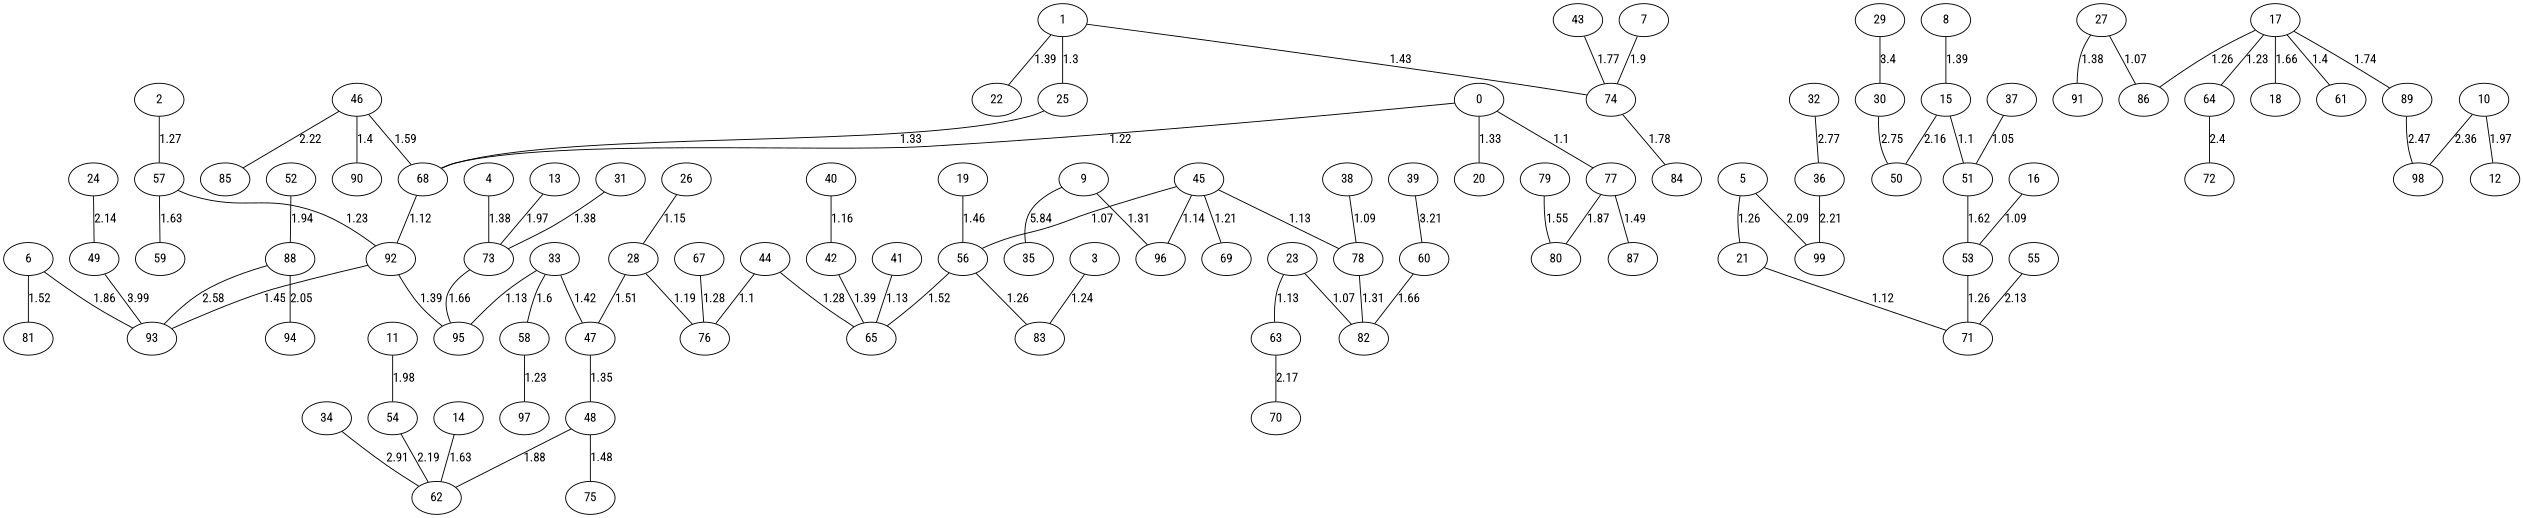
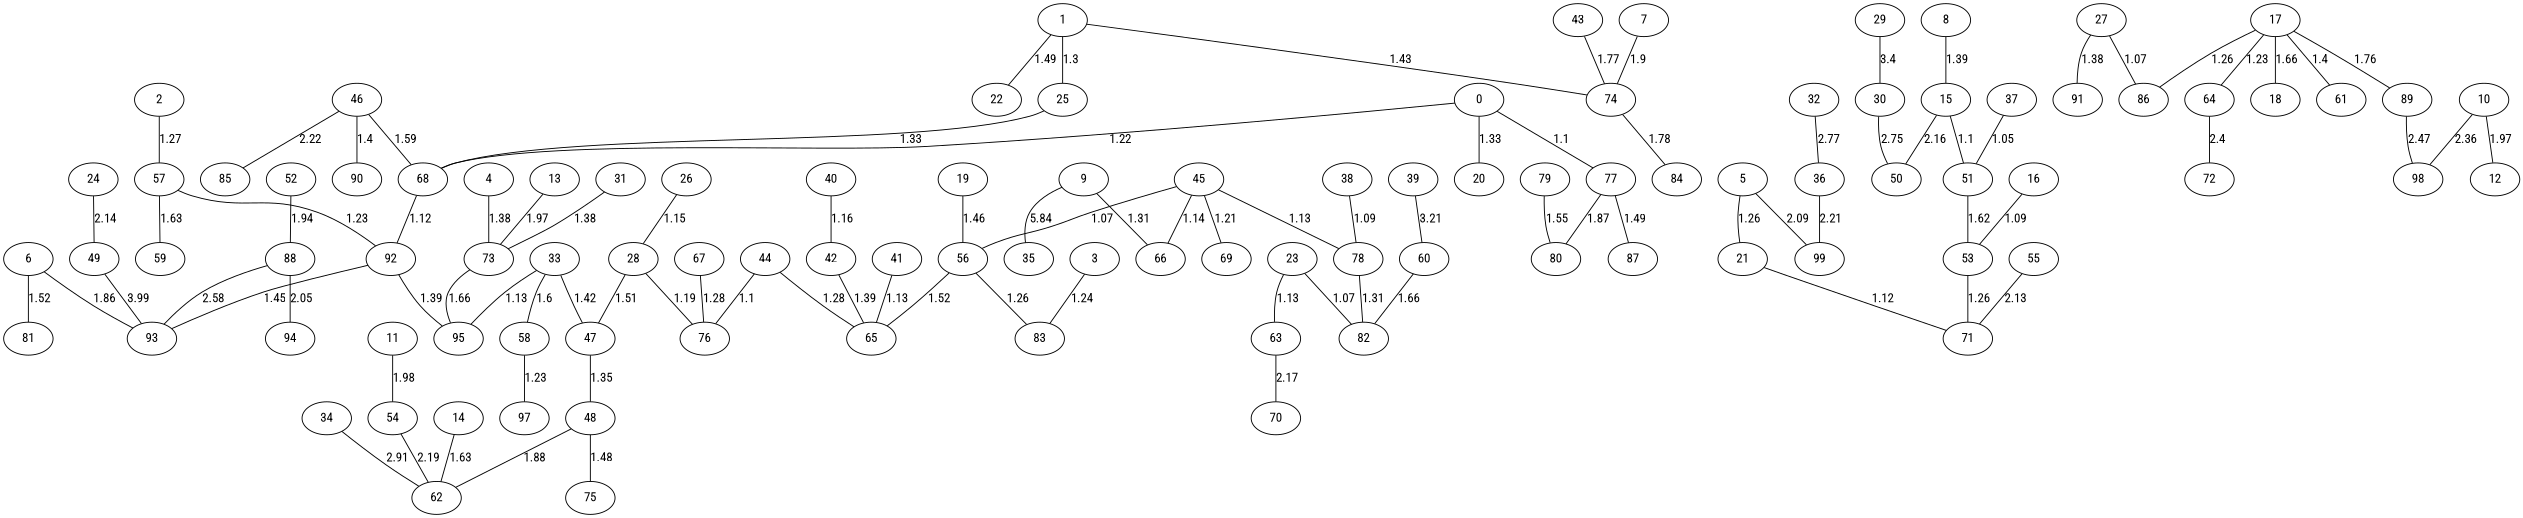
(1046, 60) -> (1046, 60)
(2366, 60) -> (2366, 60)
(1161, 259) -> (1161, 259)
